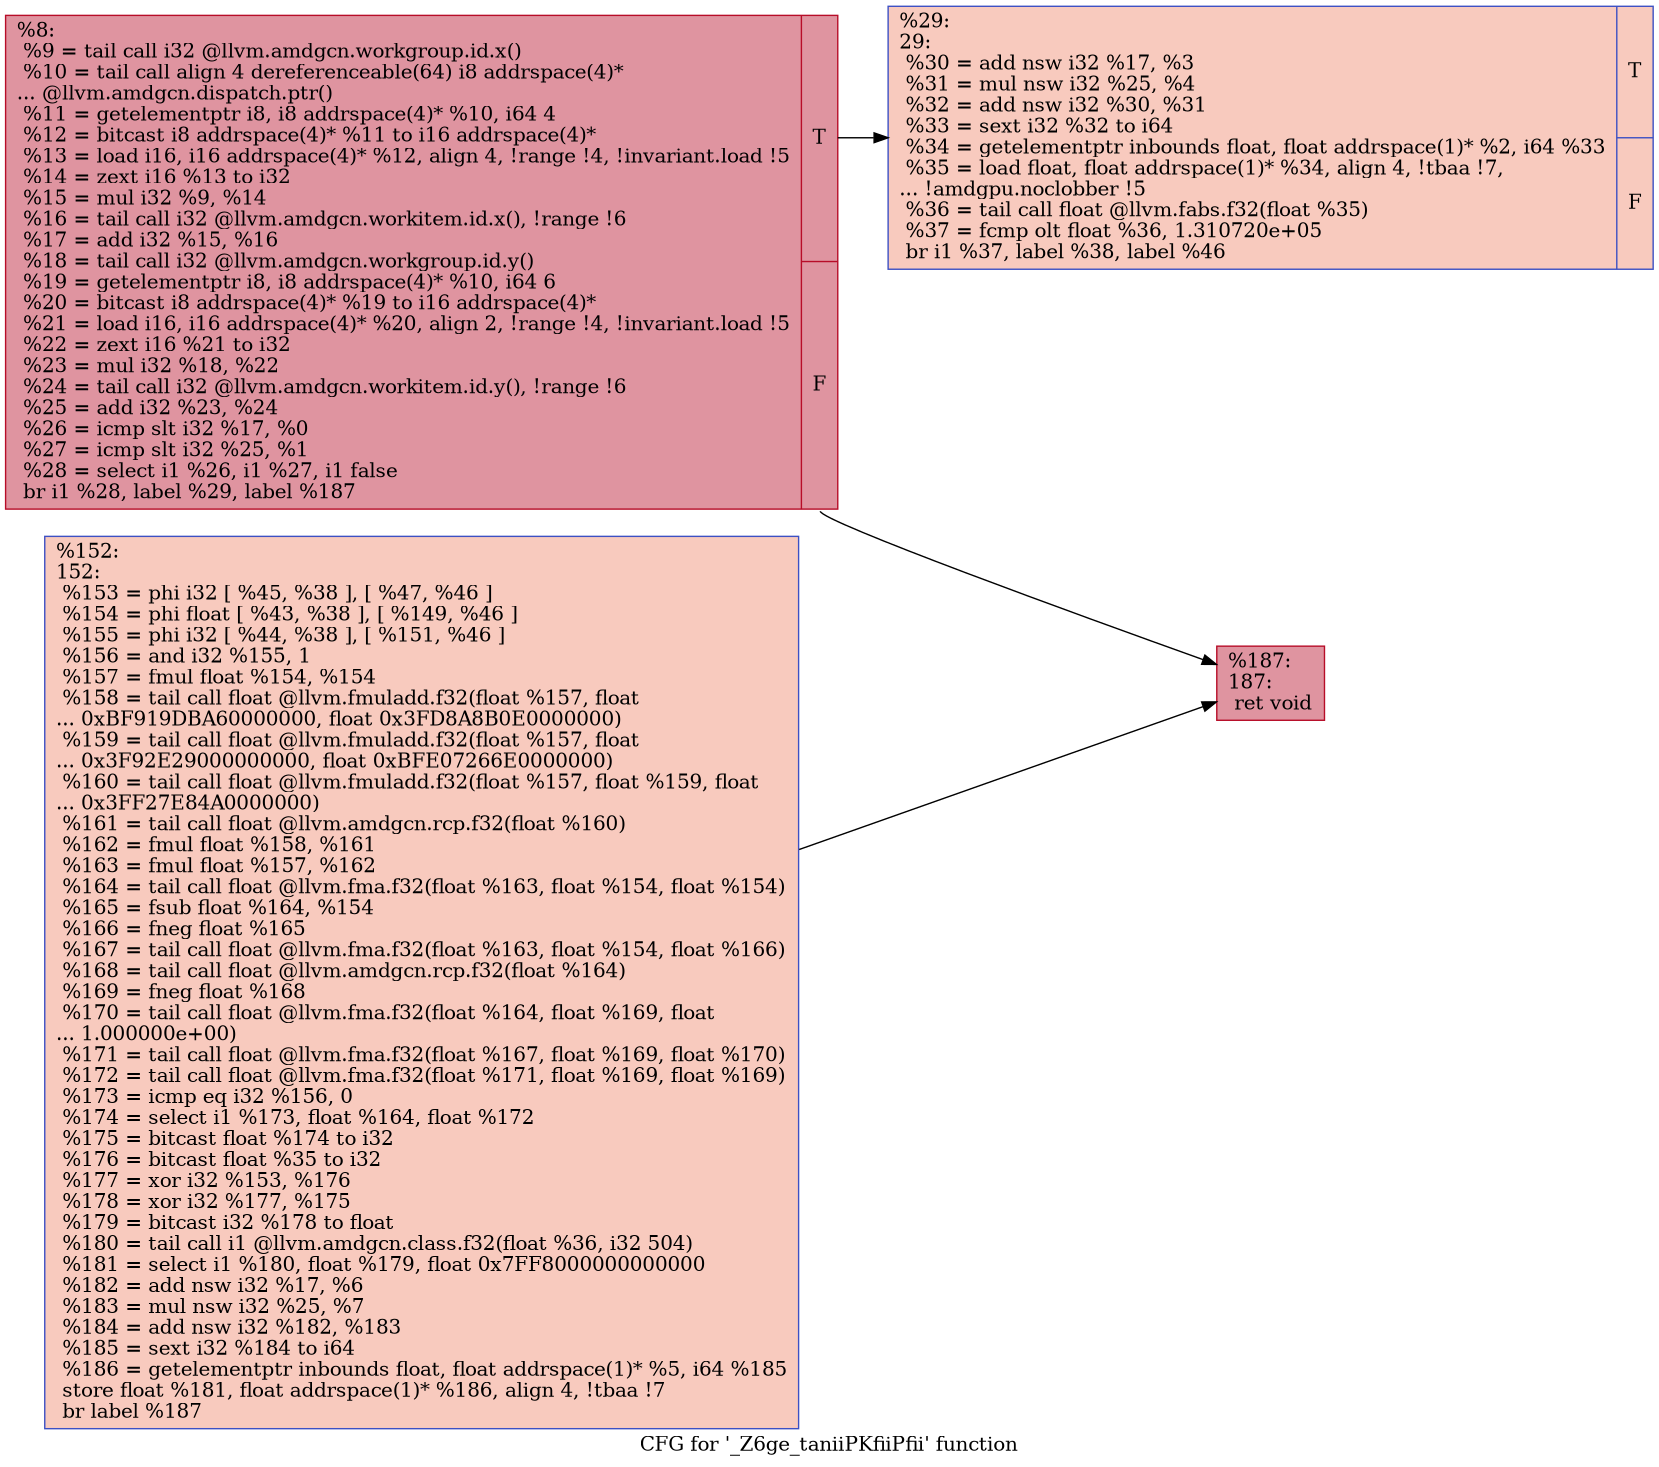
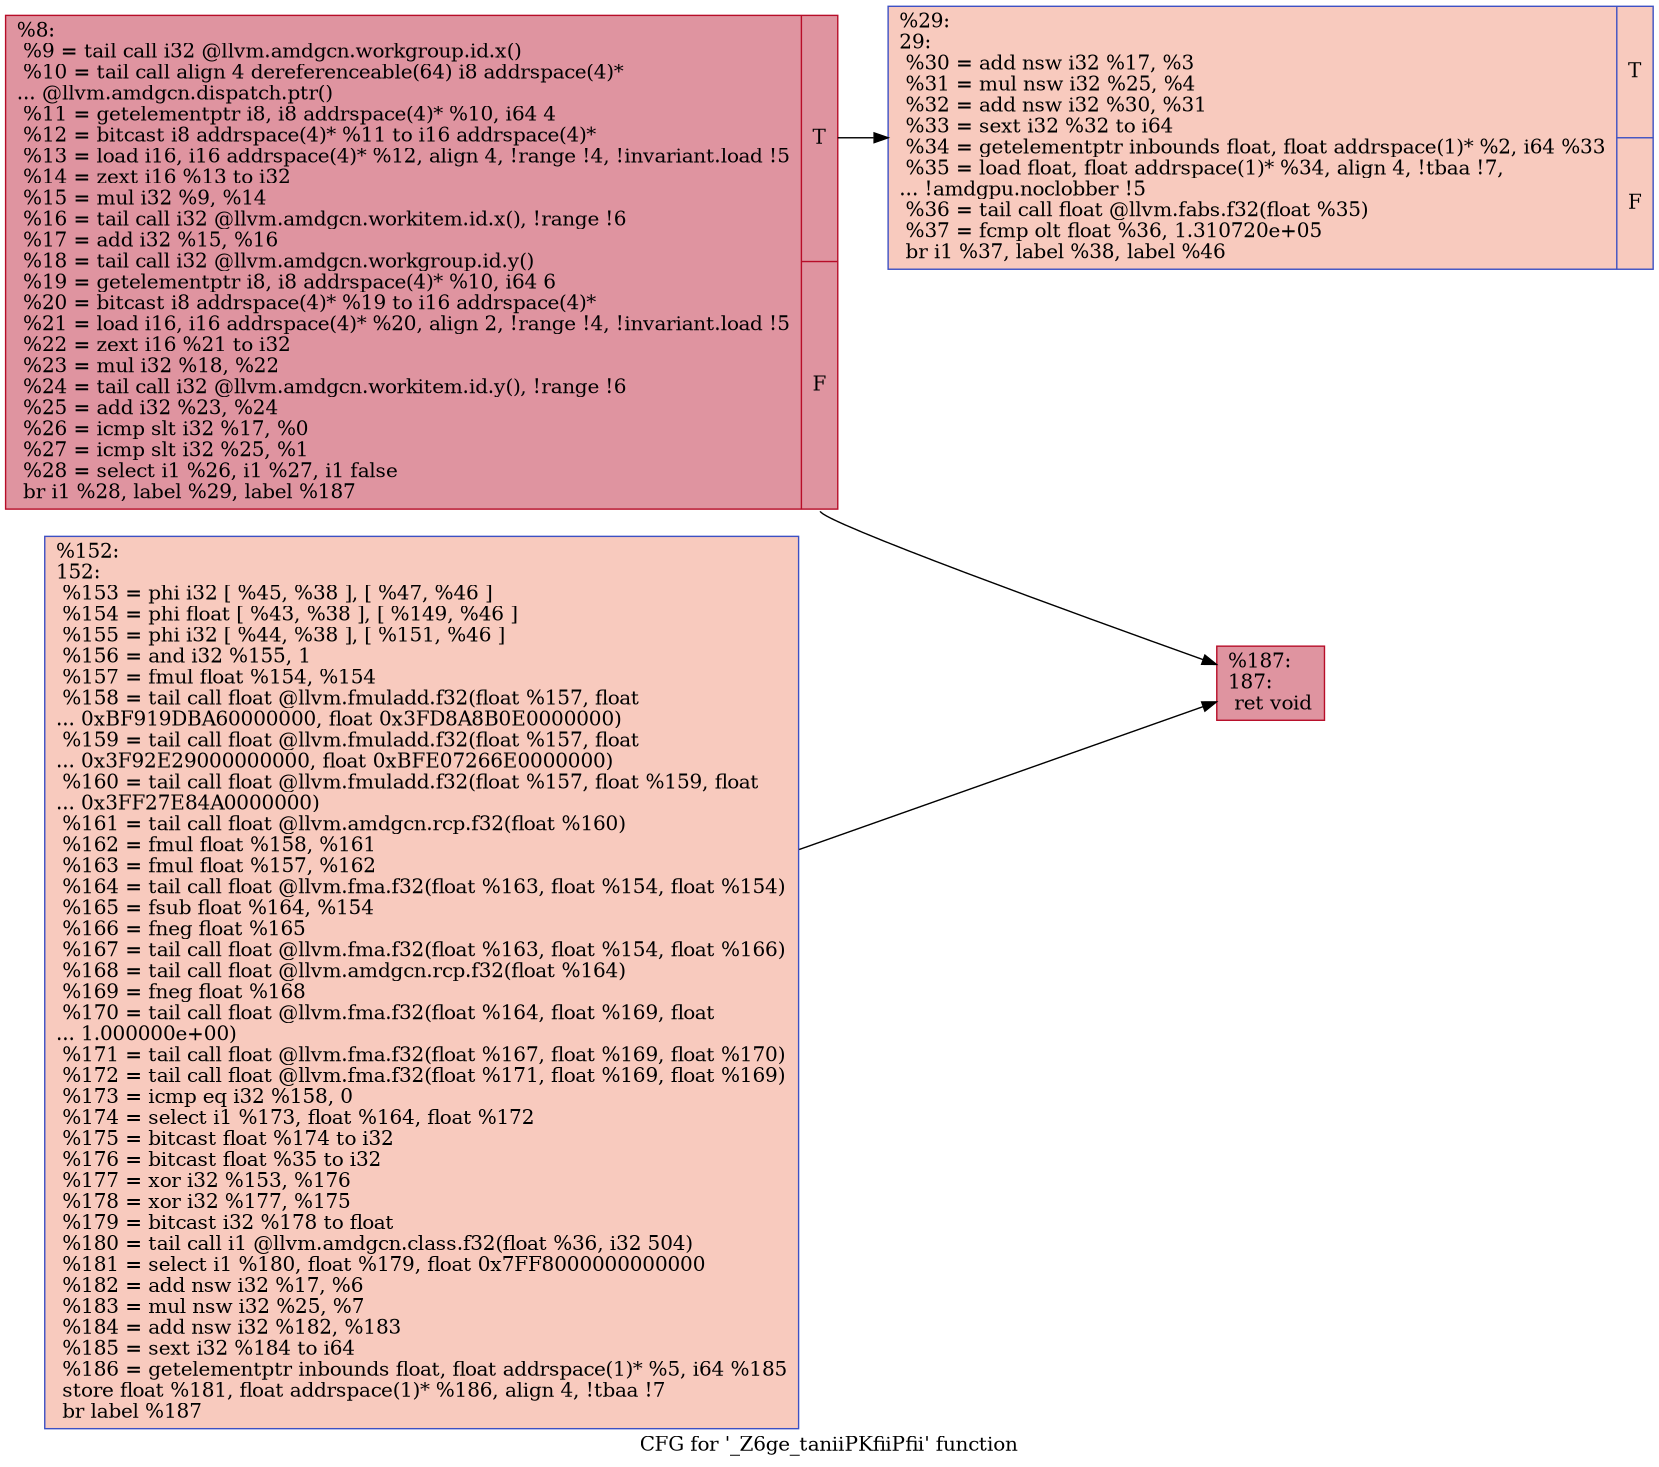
(205, 1097) -> (205, 1097)
